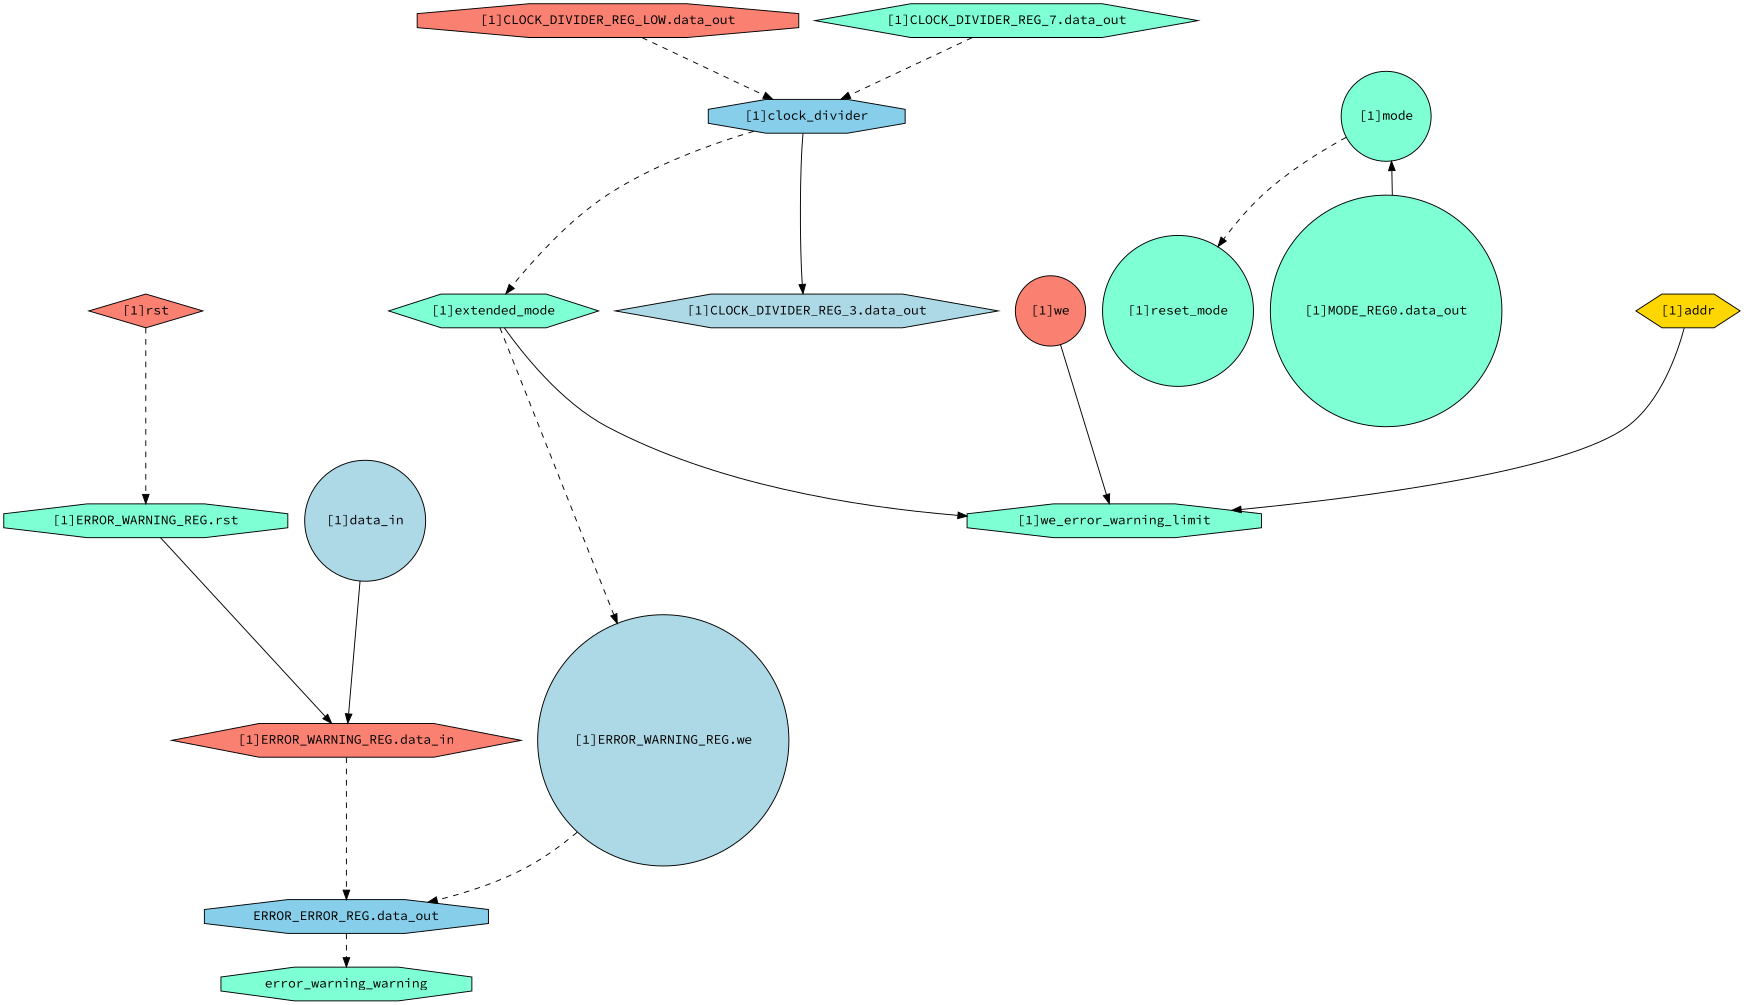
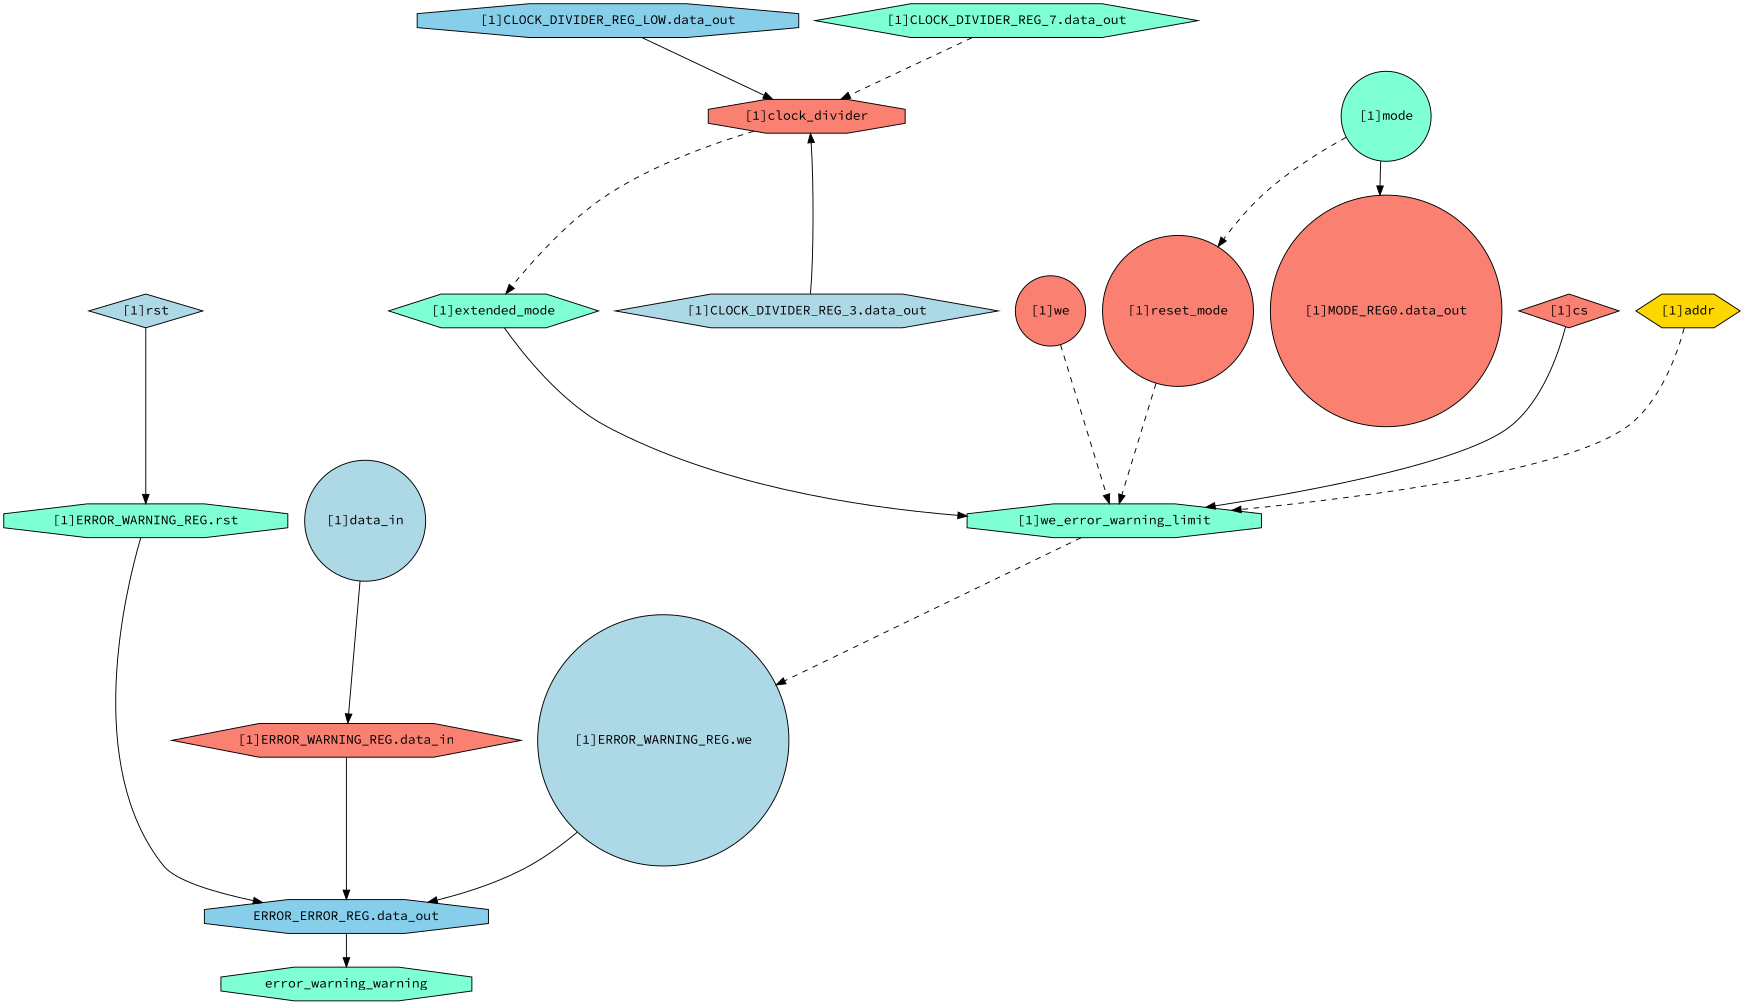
(608, 21) -> (608, 21)
(703, 66) -> (703, 66)
(807, 116) -> (807, 116)
(1392, 183) -> (1380, 174)
(800, 209) -> (813, 218)
(146, 311) -> (146, 311)
(1178, 311) -> (1178, 311)
(1386, 311) -> (1386, 311)
none -> (1569, 311)
(146, 411) -> (146, 411)
(1083, 420) -> (1083, 420)
none -> (1139, 439)
(557, 471) -> (933, 609)
(1495, 473) -> (1495, 473)
(243, 627) -> (120, 754)
(346, 824) -> (346, 824)
(511, 875) -> (511, 875)
(346, 946) -> (346, 946)
